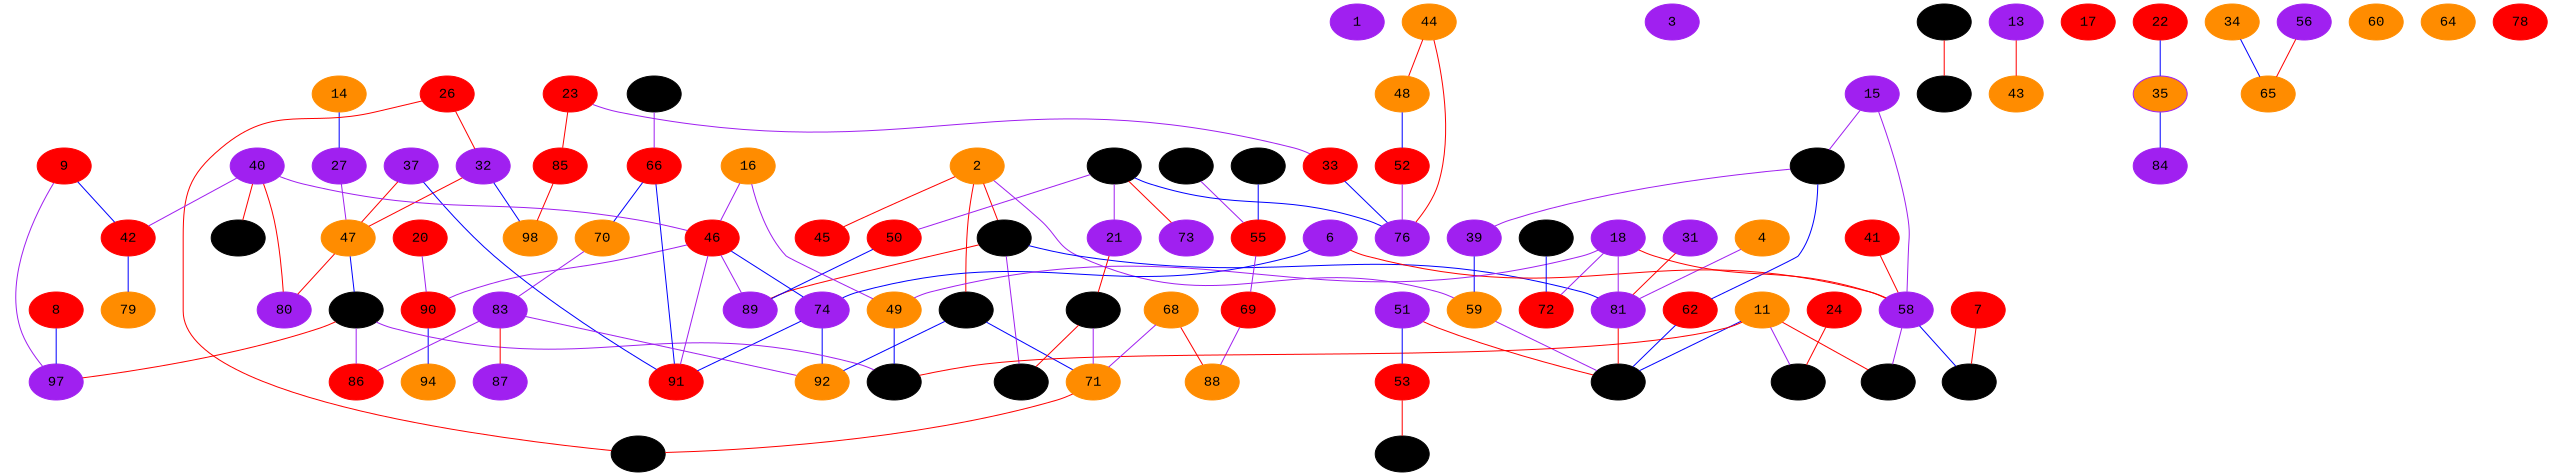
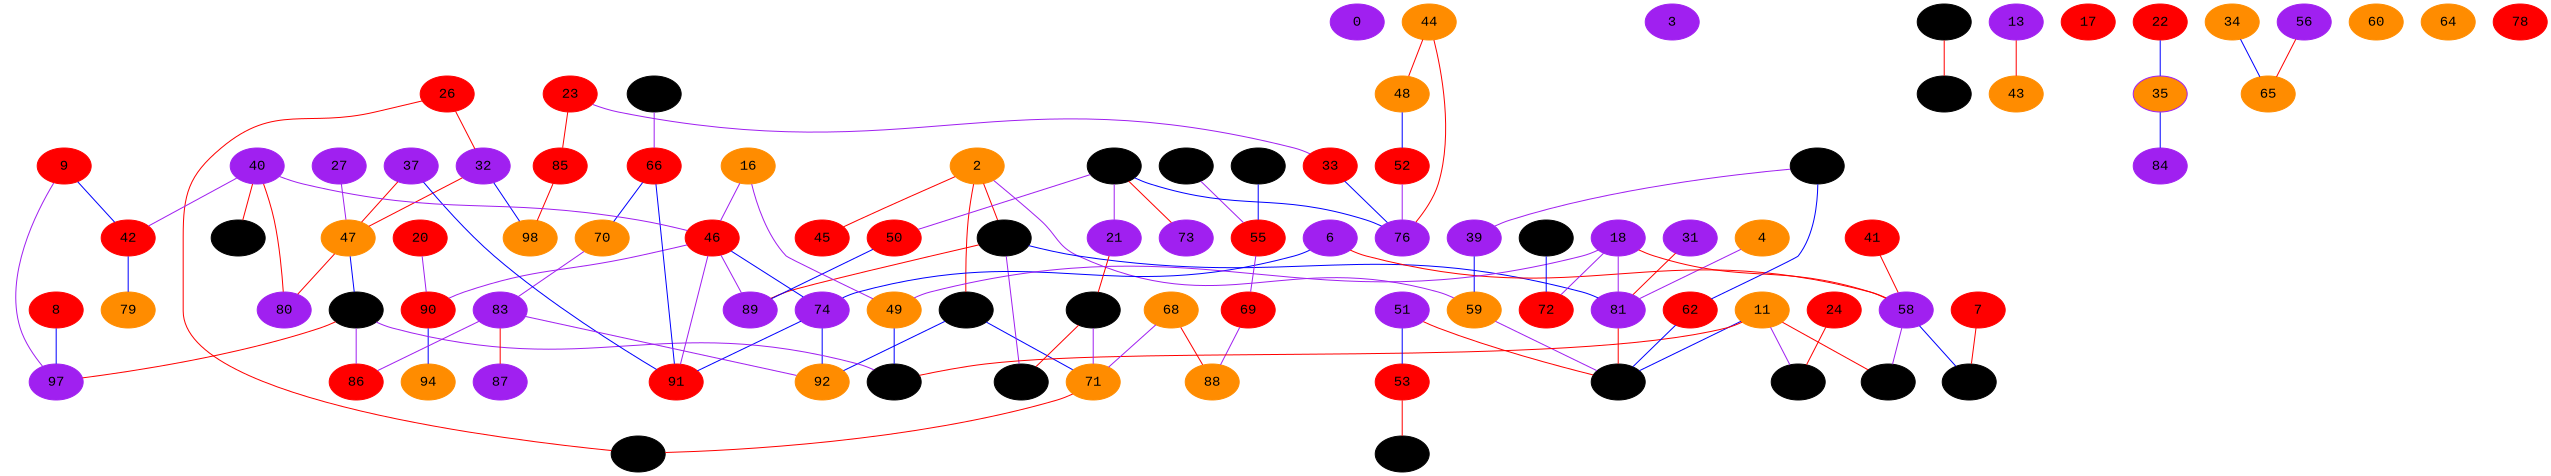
(1357, 22) -> (1357, 22)
(339, 94) -> none
(1872, 94) -> none
